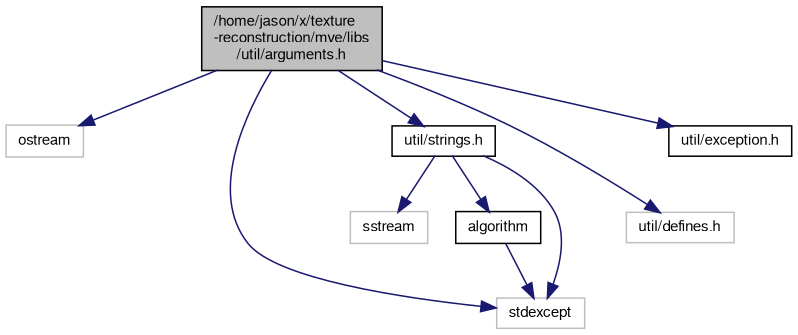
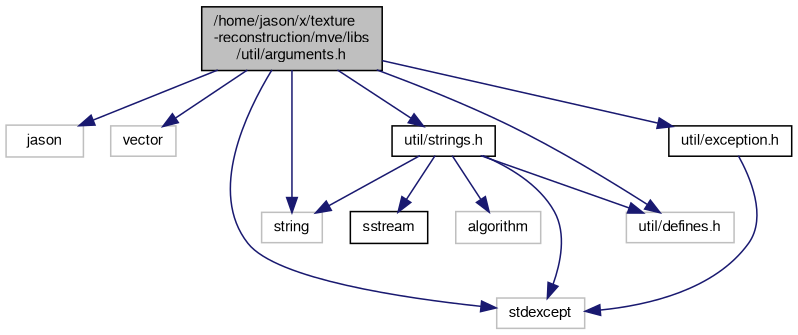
(45, 141) -> (45, 141)
none -> (143, 141)
none -> (555, 182)
none -> (292, 228)
(389, 228) -> (389, 228)
(498, 228) -> (498, 228)
(516, 264) -> (722, 269)
